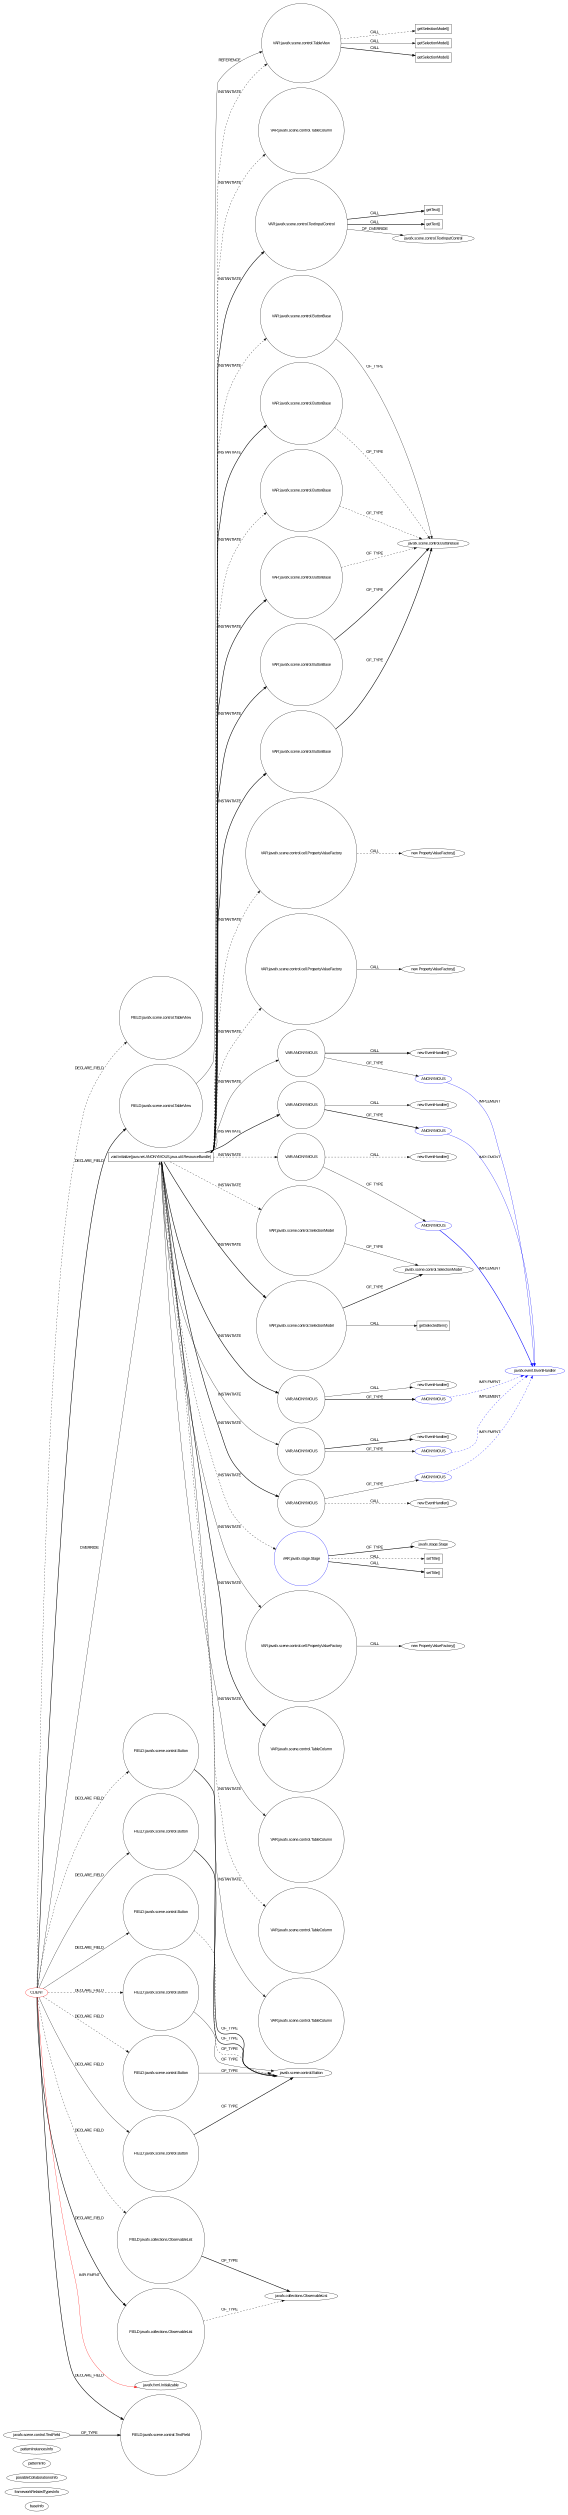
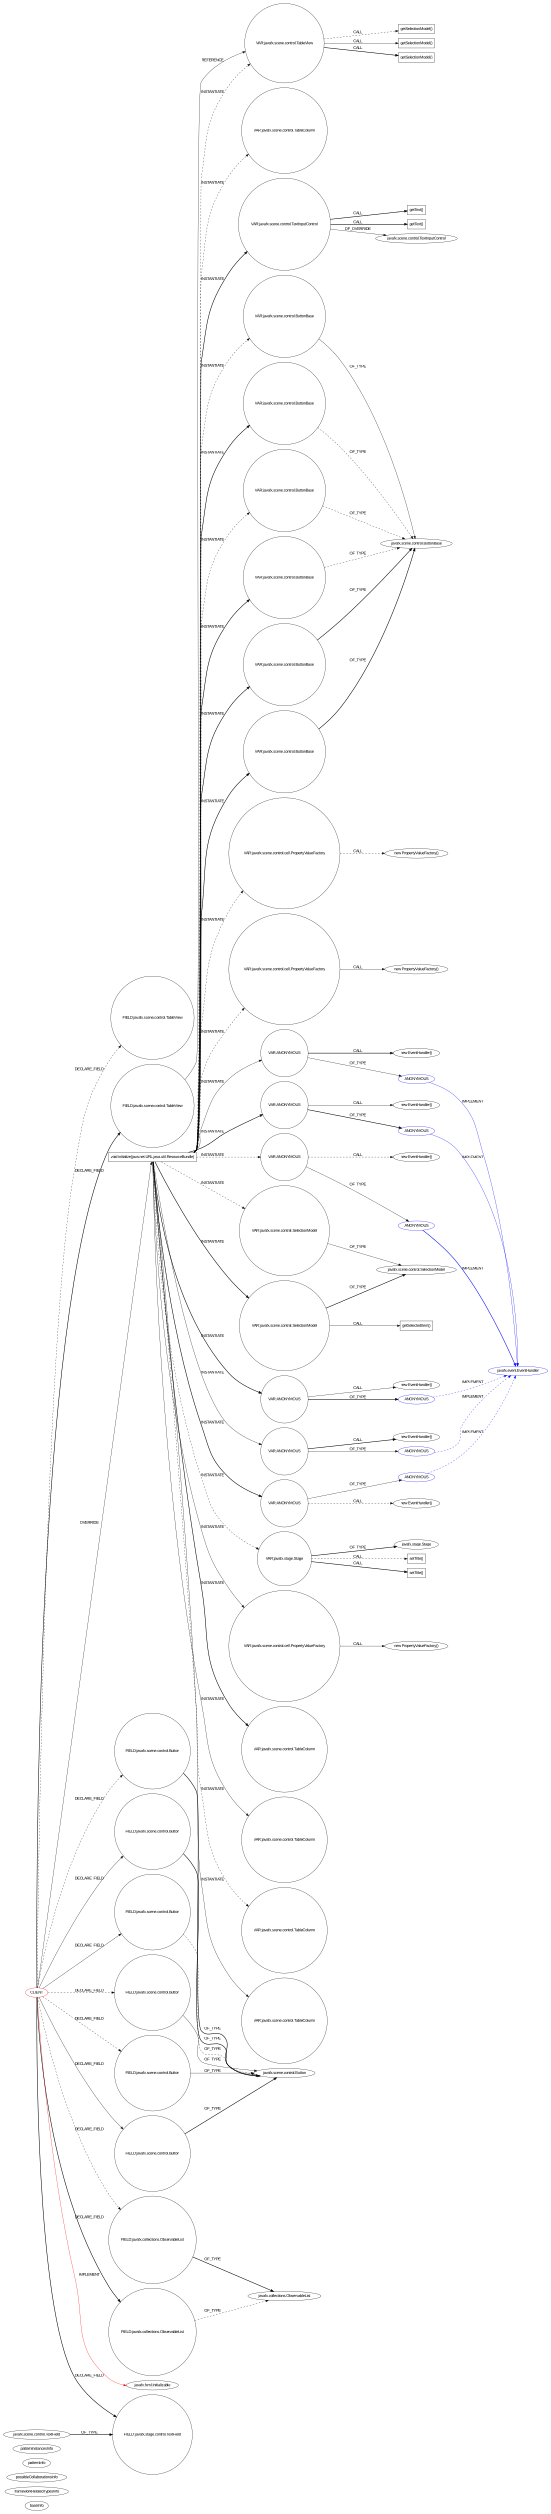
(161, 1157) -> (152, 1157)
(301, 1559) -> (284, 1559)
(161, 2435) -> (152, 2435)
